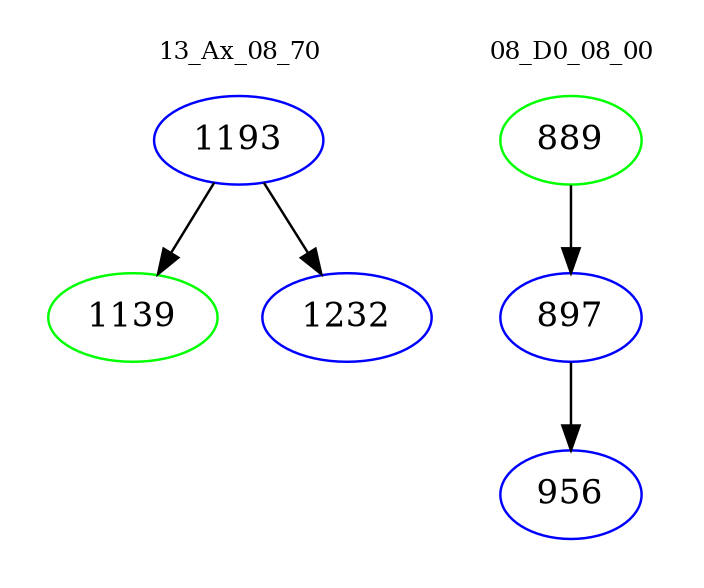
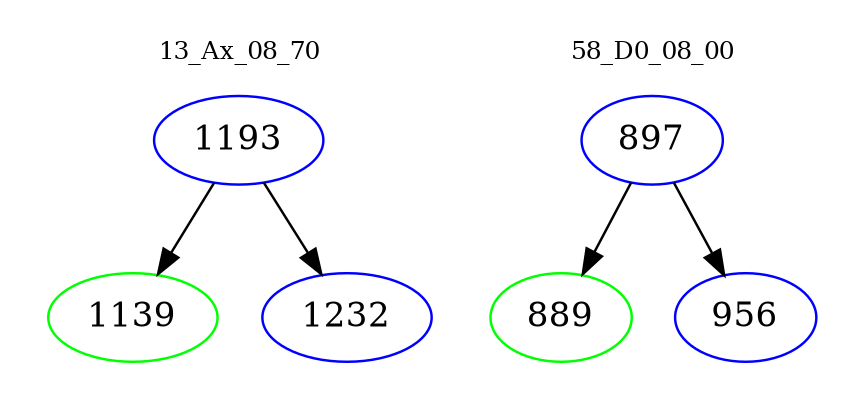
(572, 53) -> (653, 53)
(571, 217) -> (613, 217)
